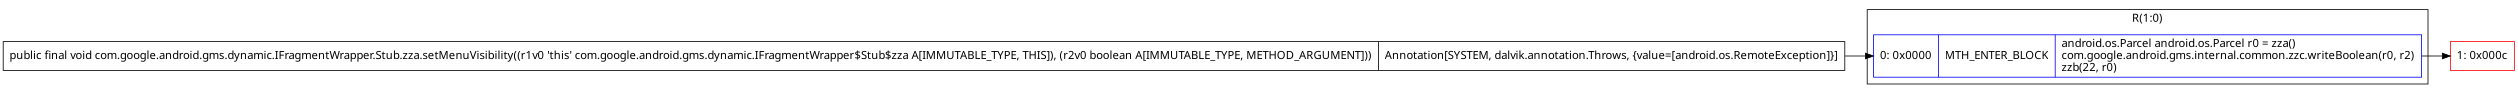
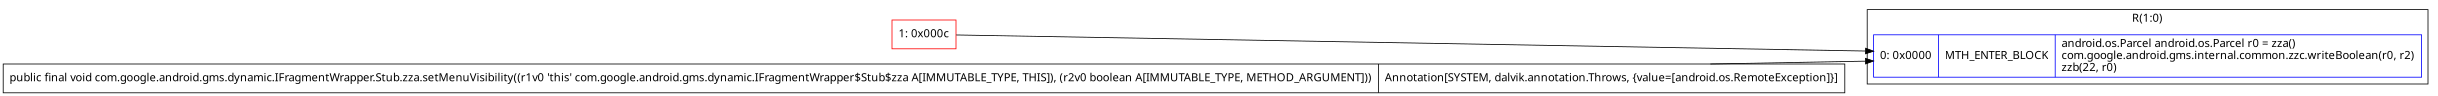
(2433, 56) -> (1411, 43)
